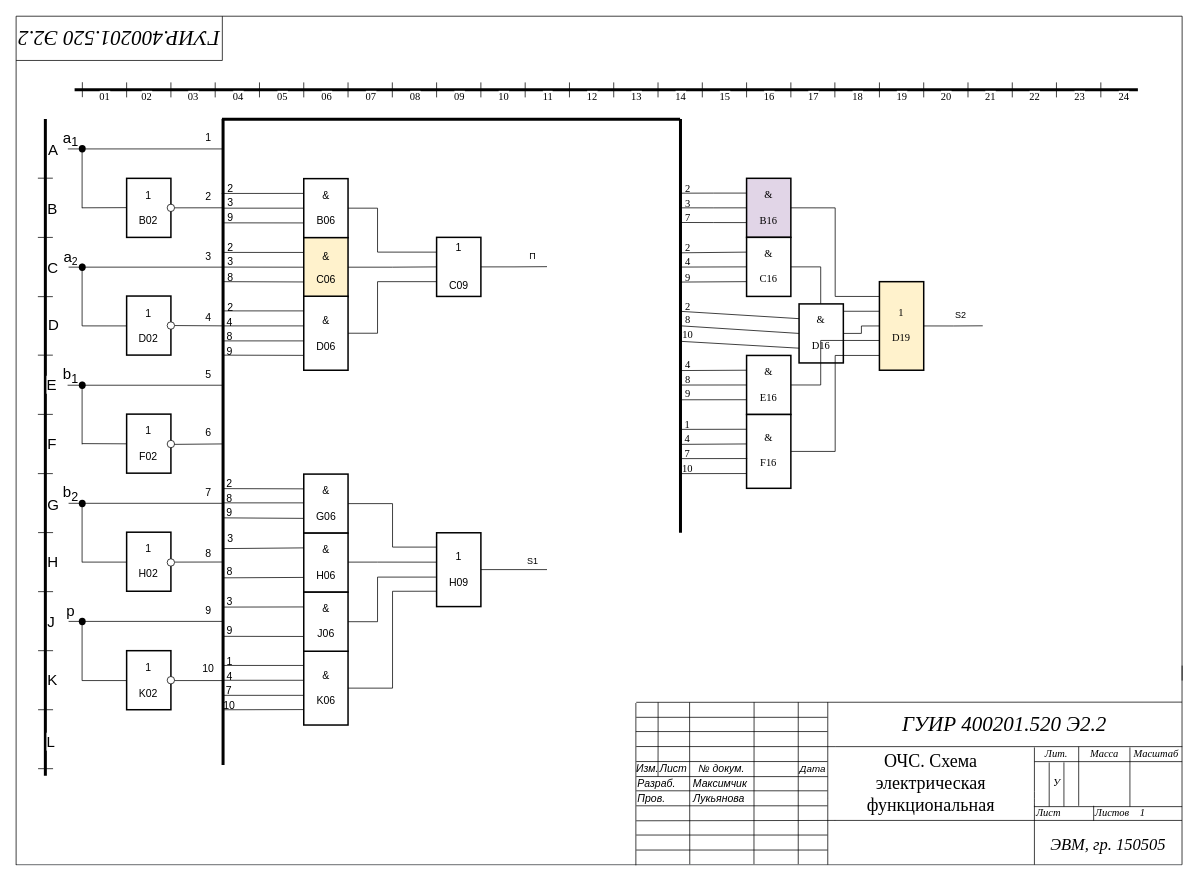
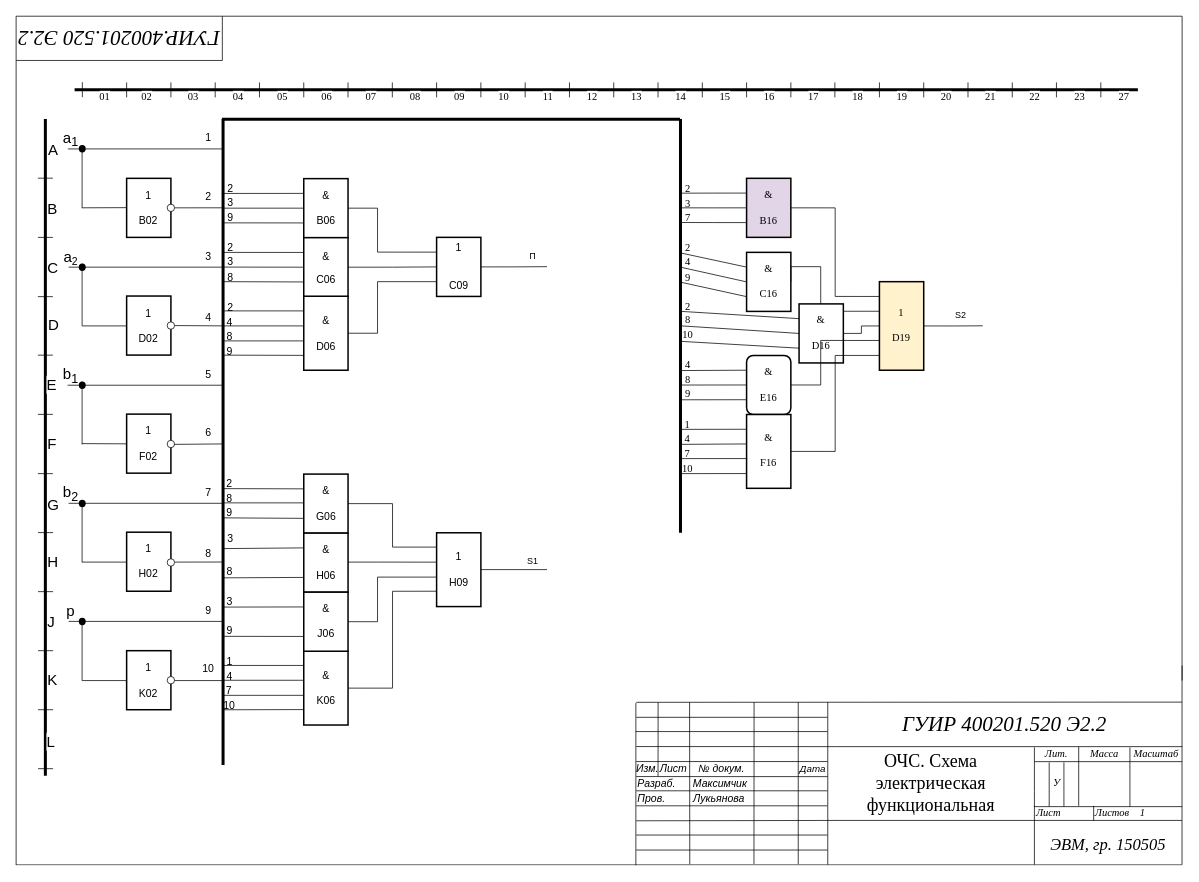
(1124, 97) -> (1124, 97)
(326, 267) -> (326, 267)
(769, 267) -> (769, 282)
(769, 385) -> (769, 385)
